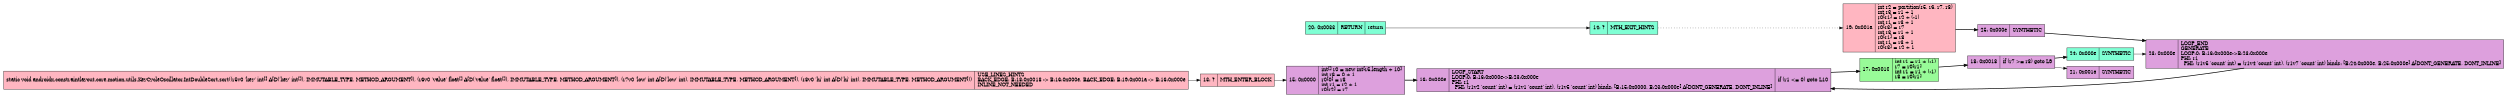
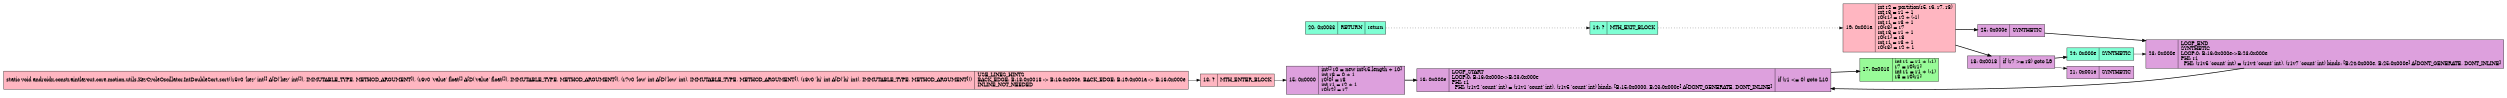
(1486, 28) -> (1486, 28)
(1632, 28) -> (1632, 28)
(2195, 49) -> (2195, 49)
(1951, 66) -> (1972, 50)
